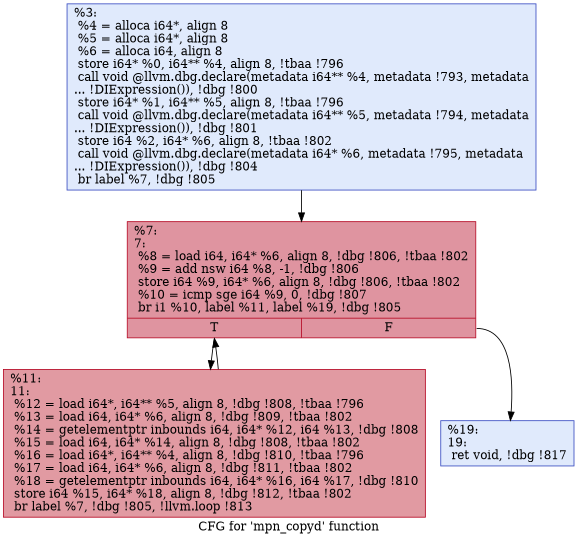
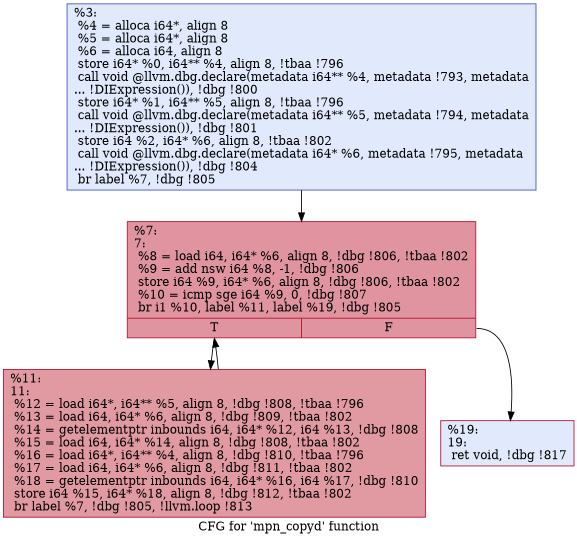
(507, 443) -> (507, 443)
